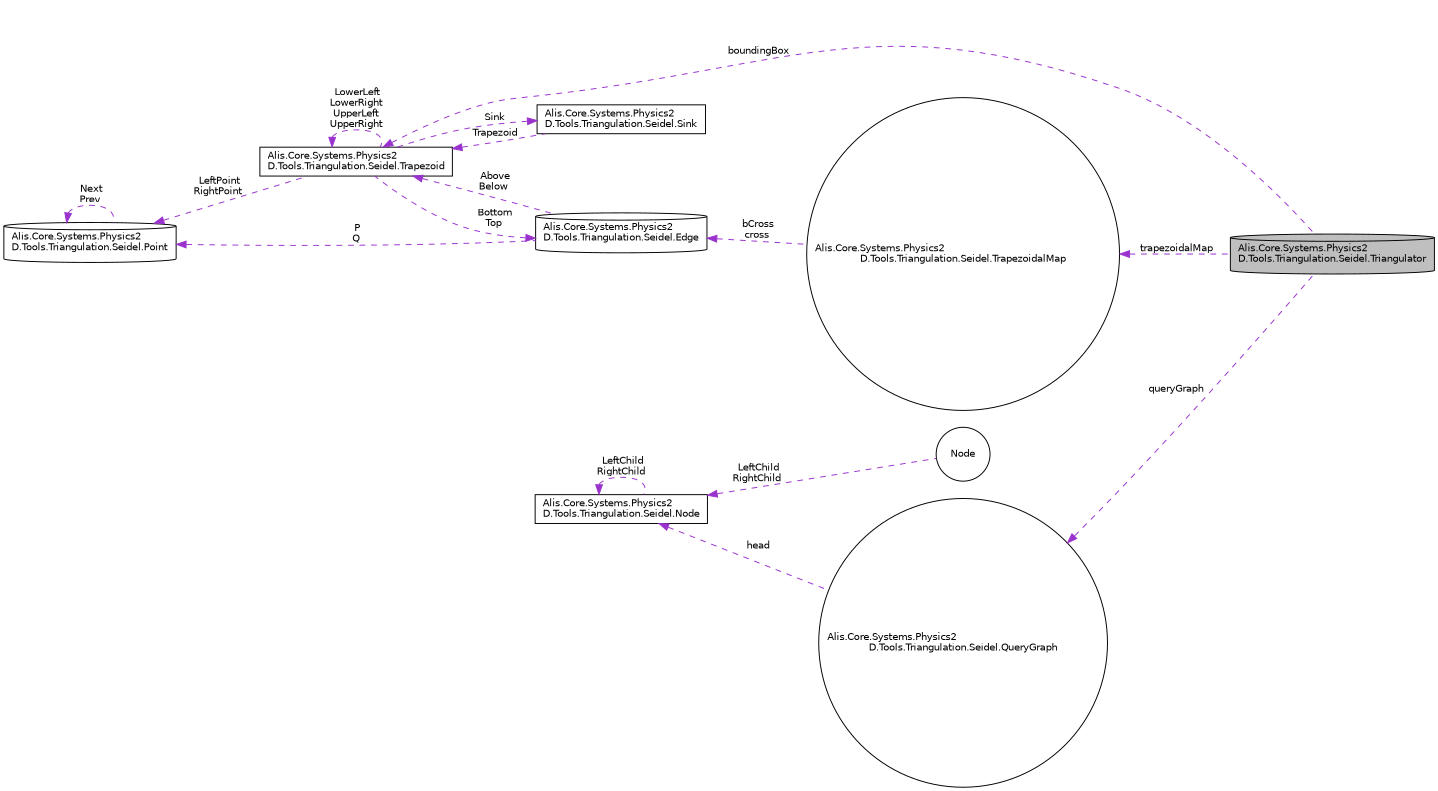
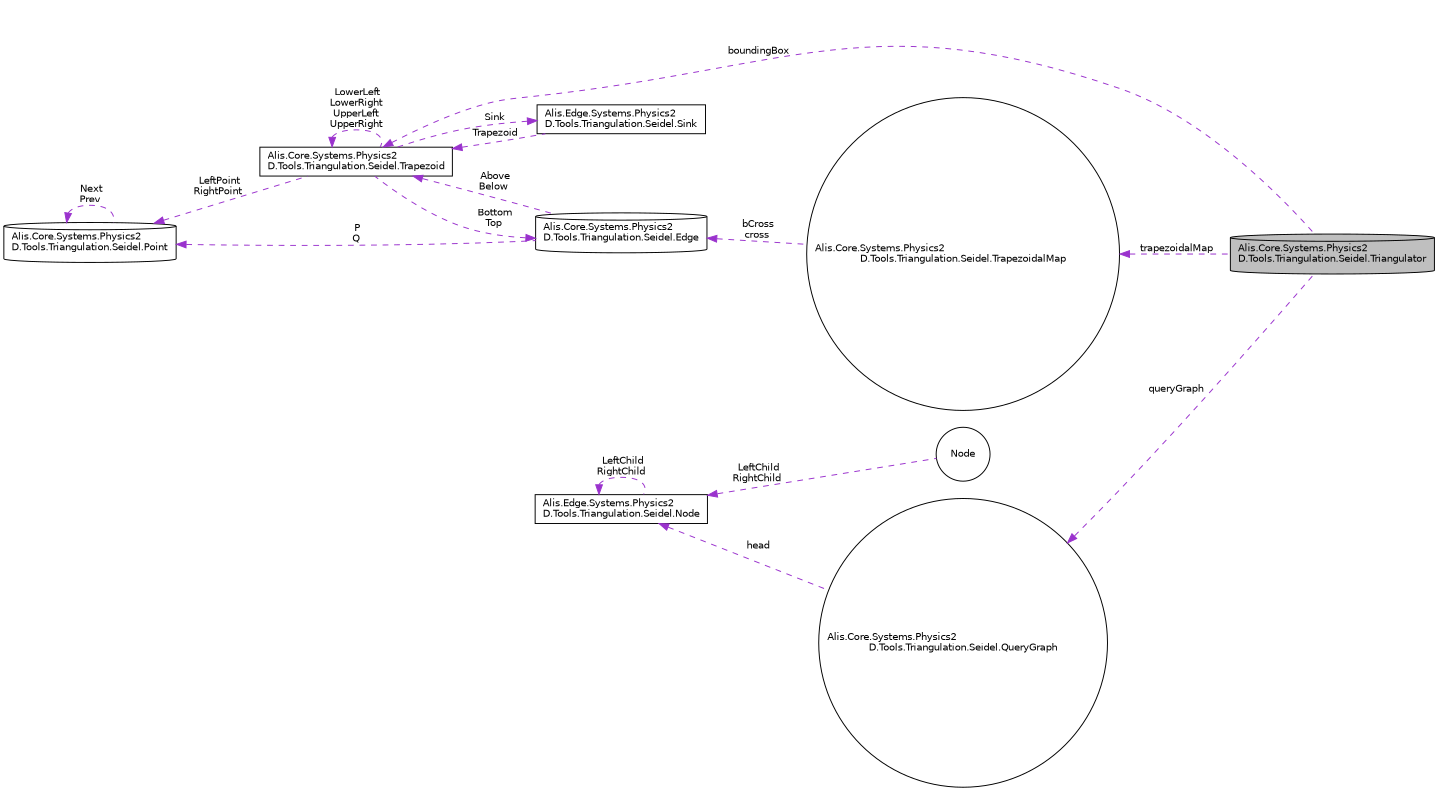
(621, 119) -> (621, 119)
(621, 509) -> (621, 509)
